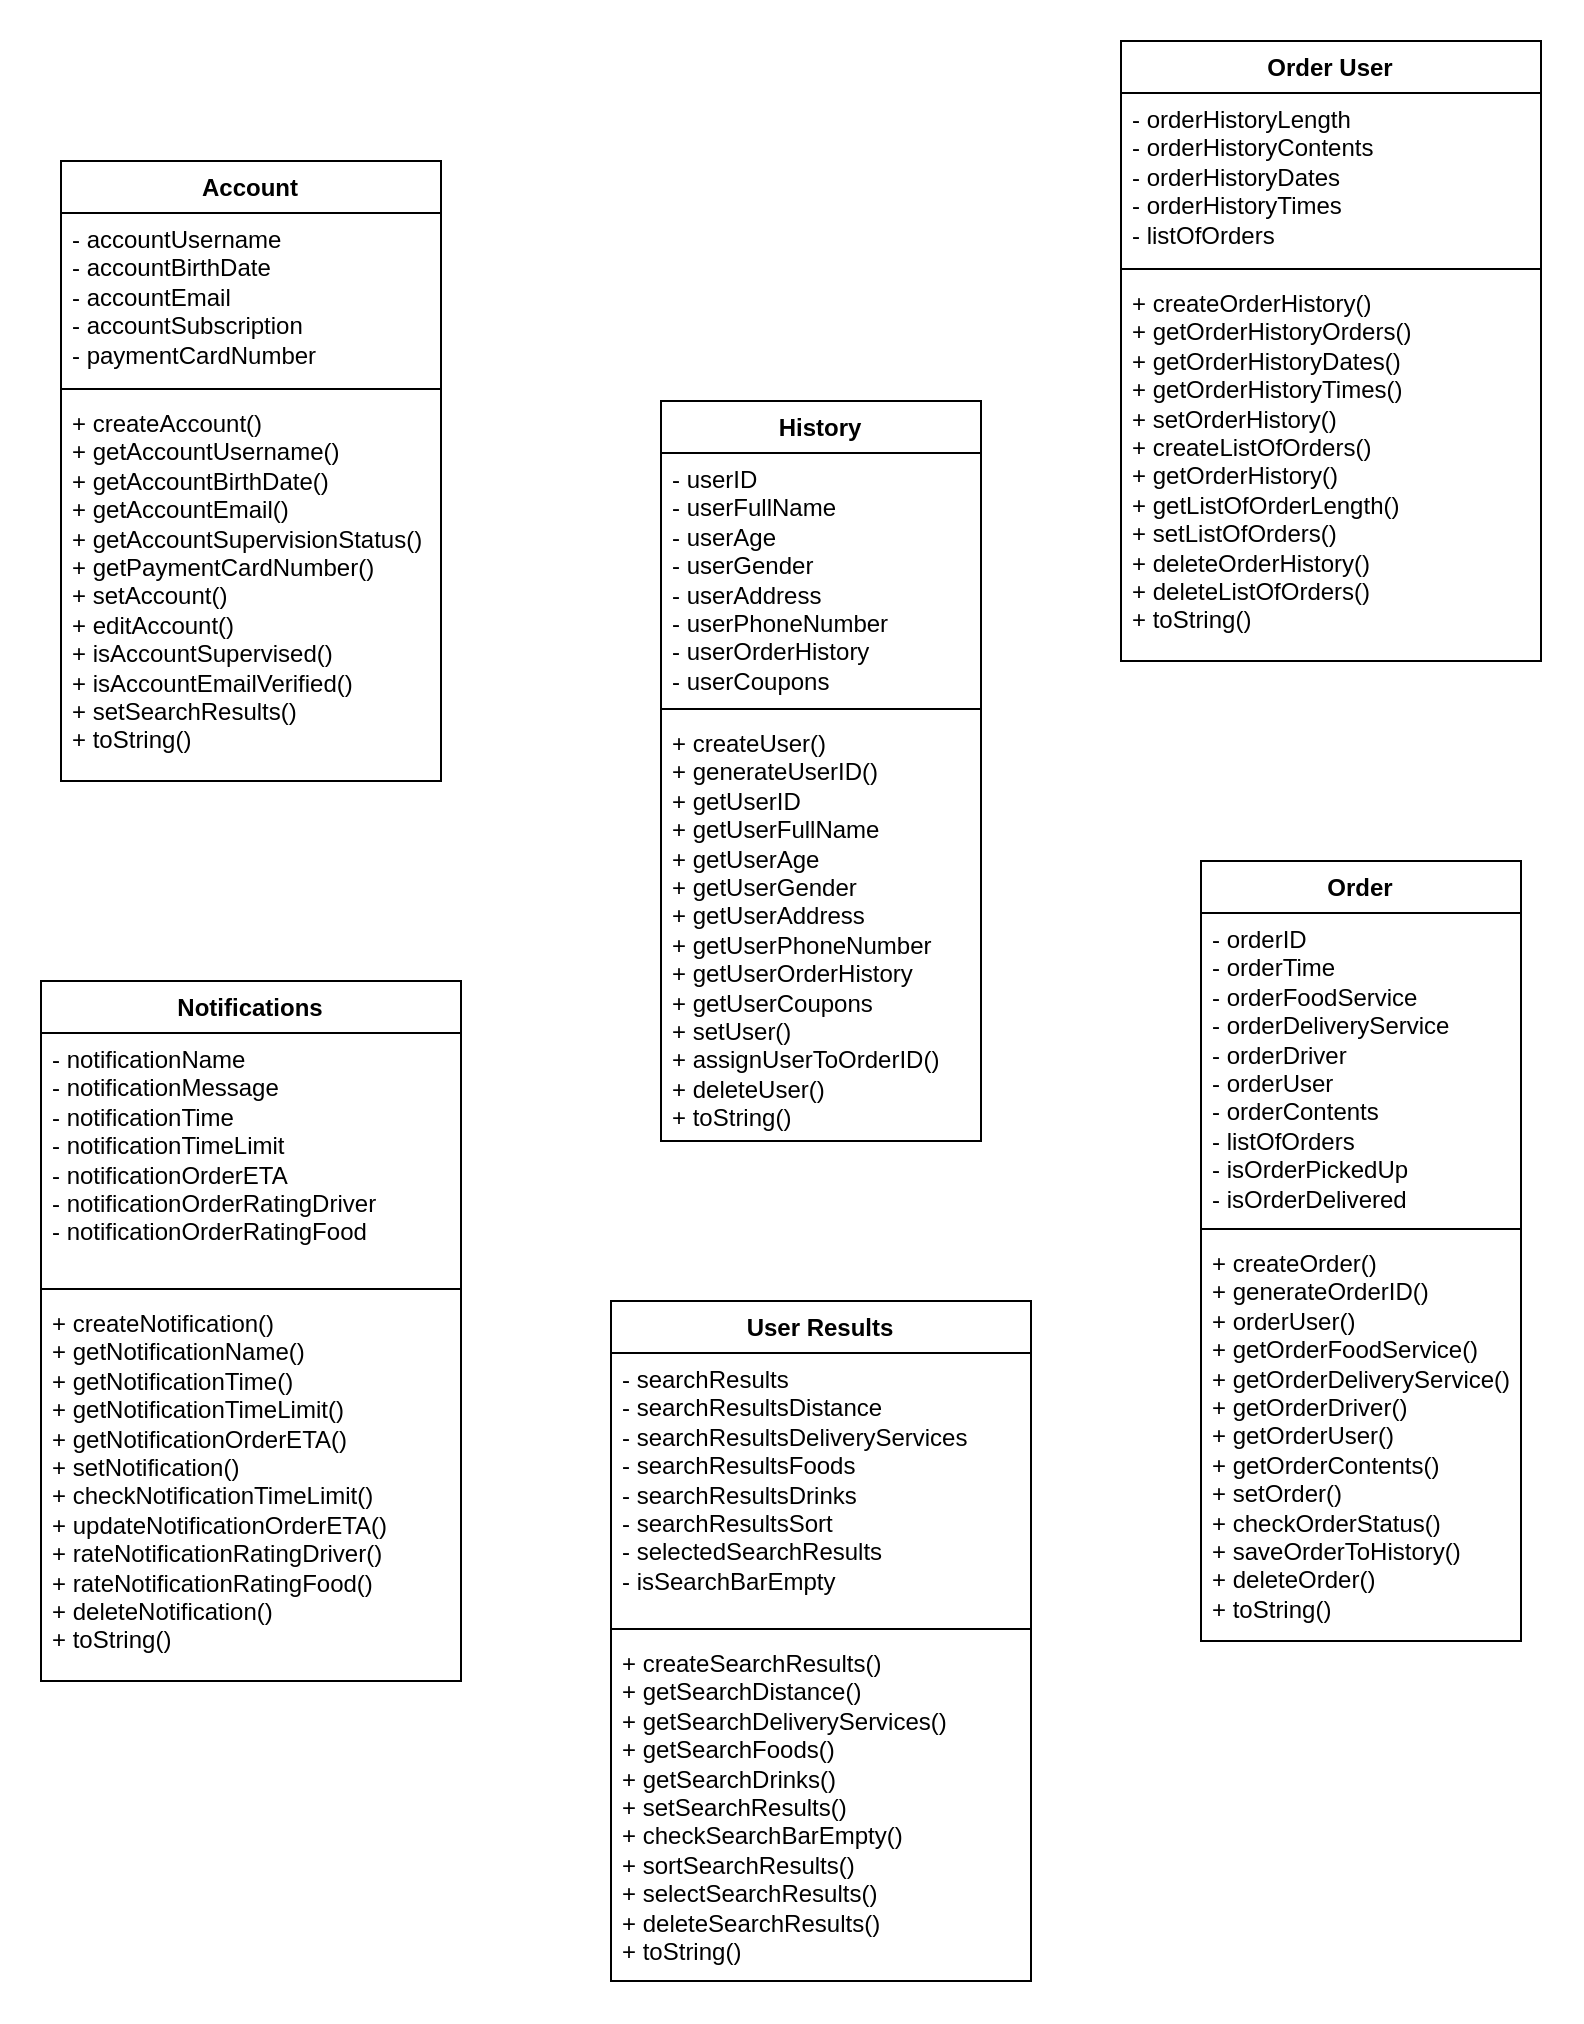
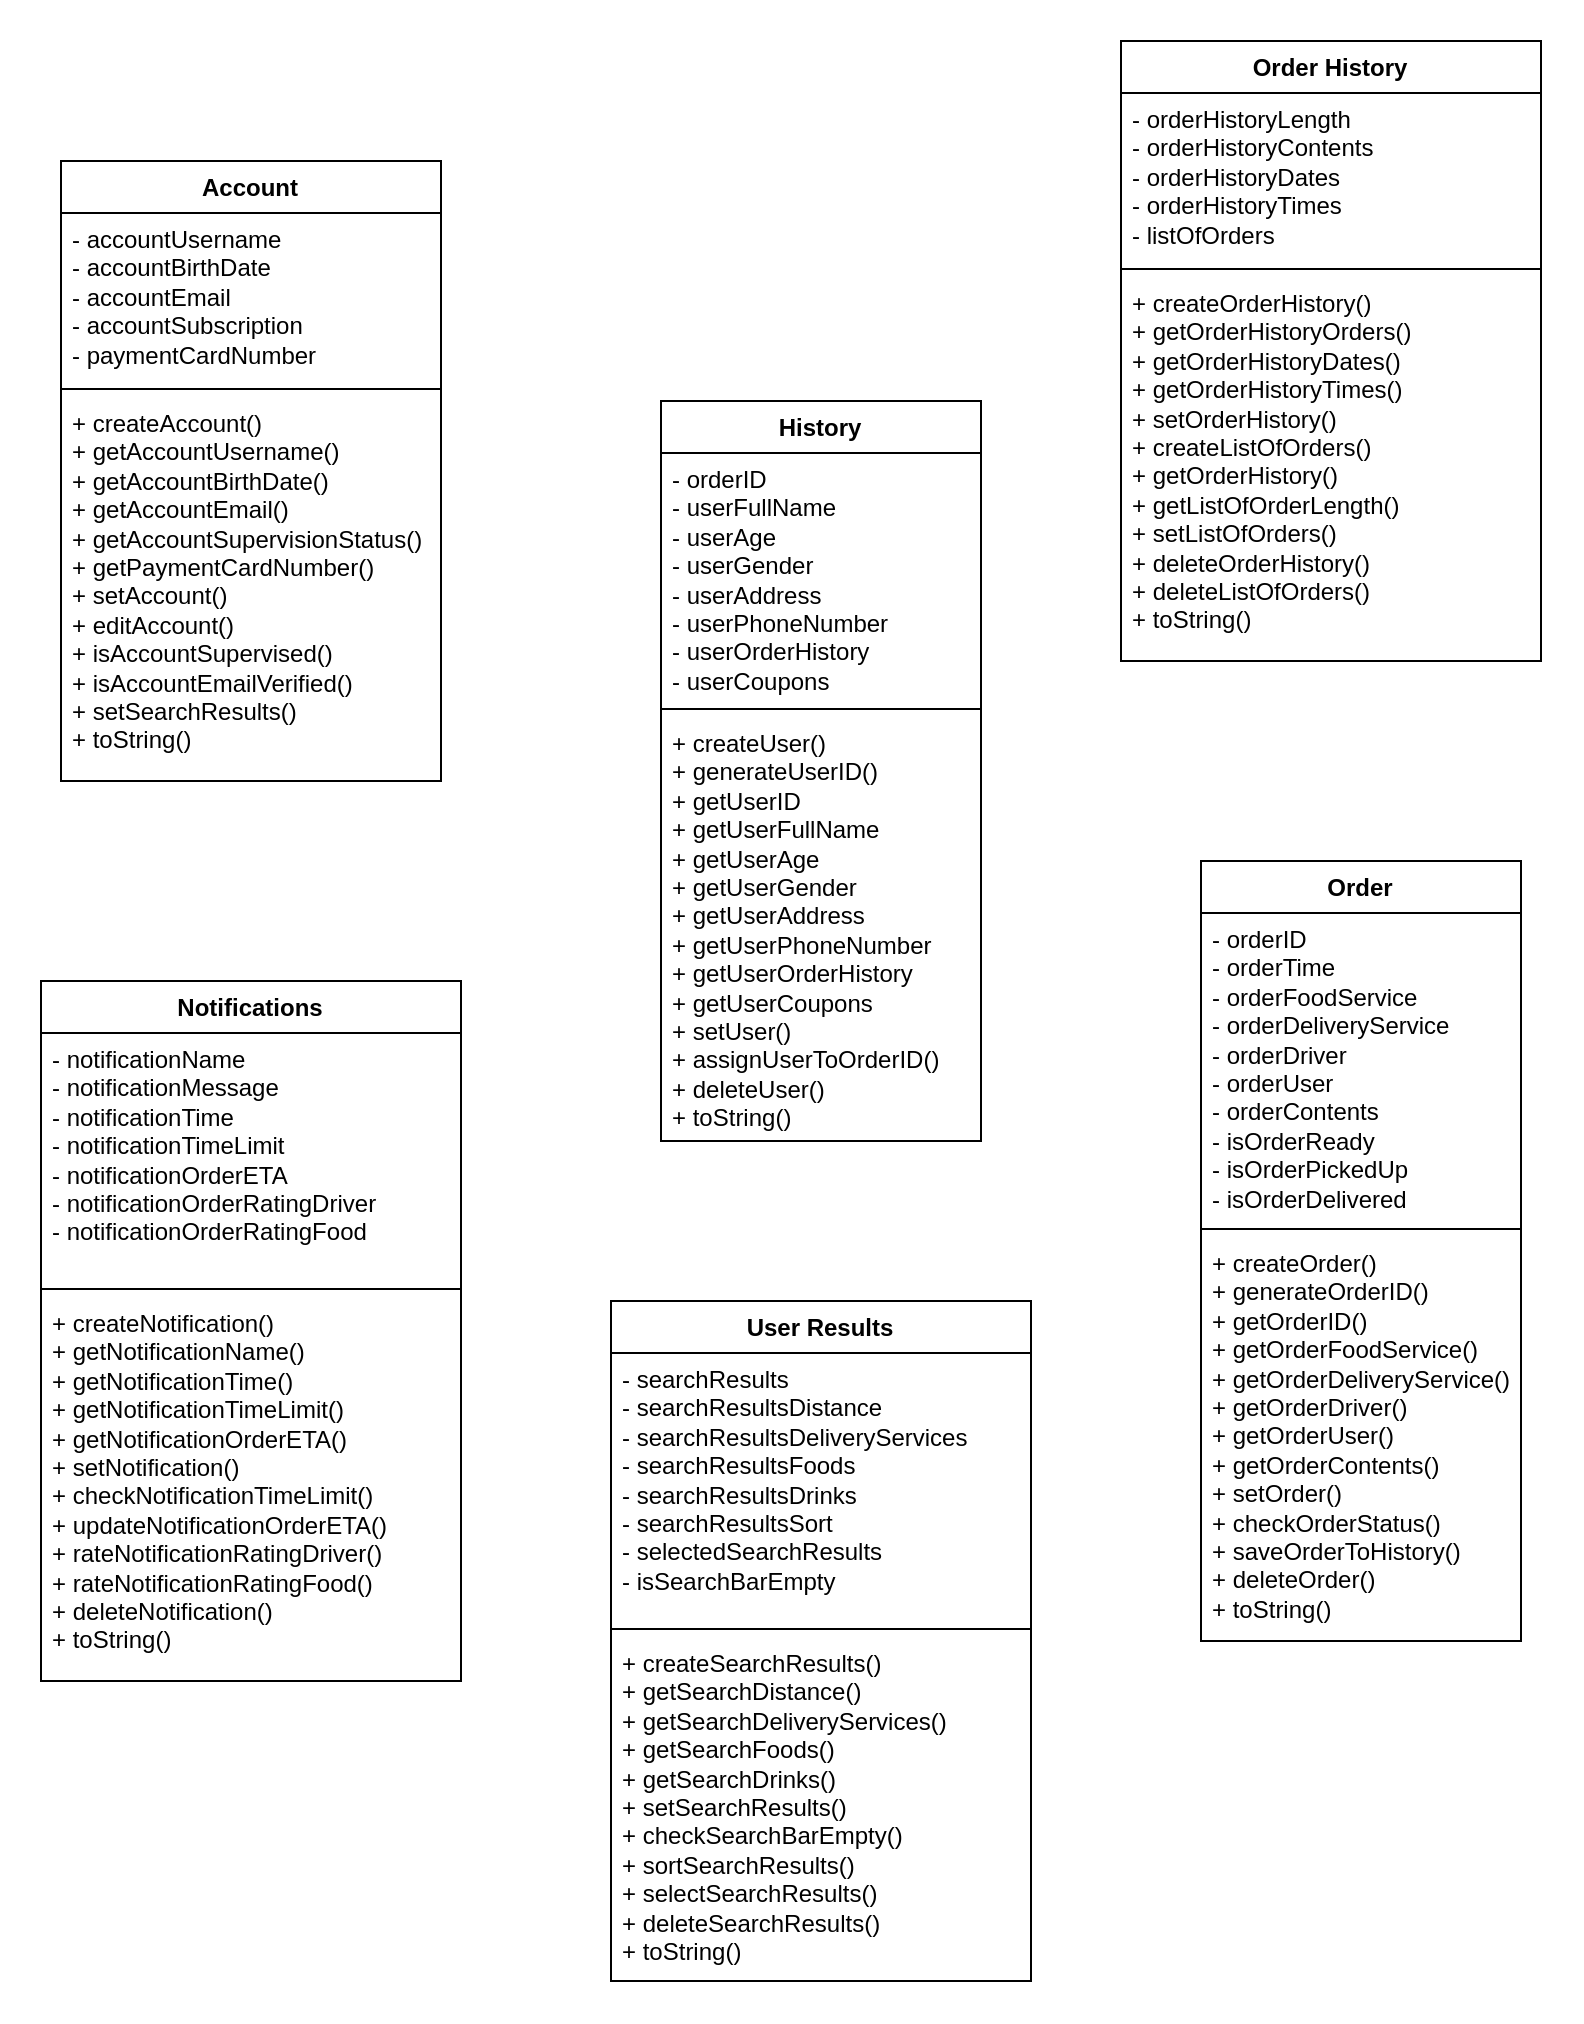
(1331, 69) -> (1331, 69)
(788, 582) -> (788, 582)
(1348, 1071) -> (1348, 1071)
(1363, 1453) -> (1363, 1453)
